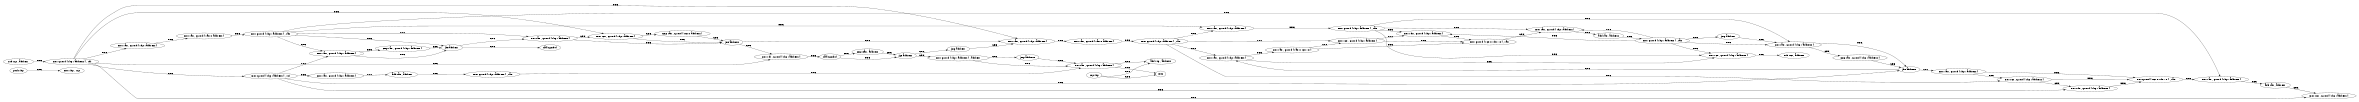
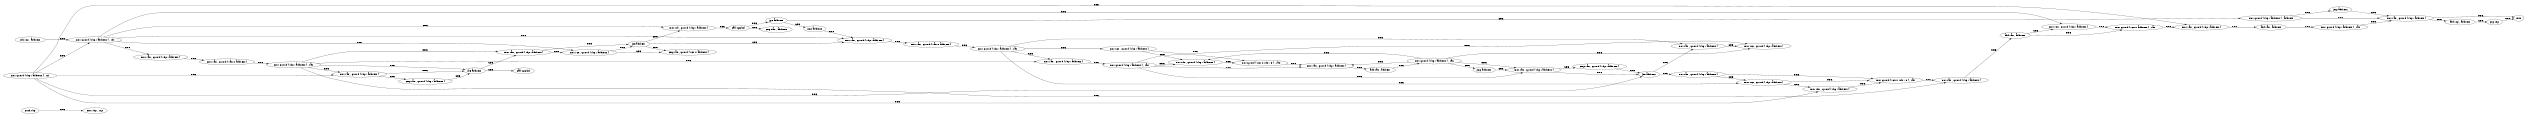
none -> (2135, 27)
(709, 38) -> (655, 49)
(1292, 50) -> none
(888, 54) -> none
(1794, 55) -> none
(39, 60) -> (63, 39)
(165, 74) -> (62, 58)
(1126, 74) -> (2480, 22)
